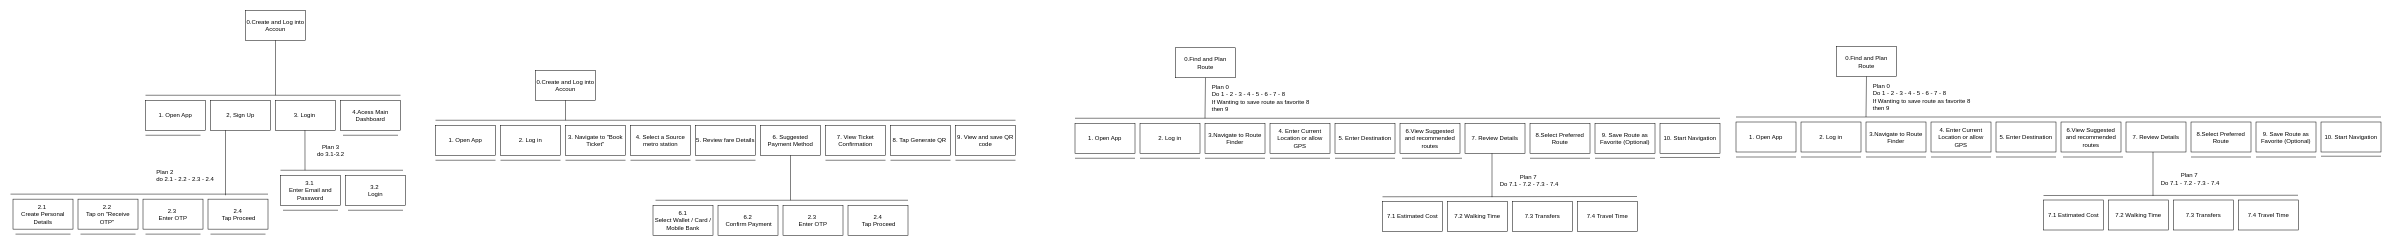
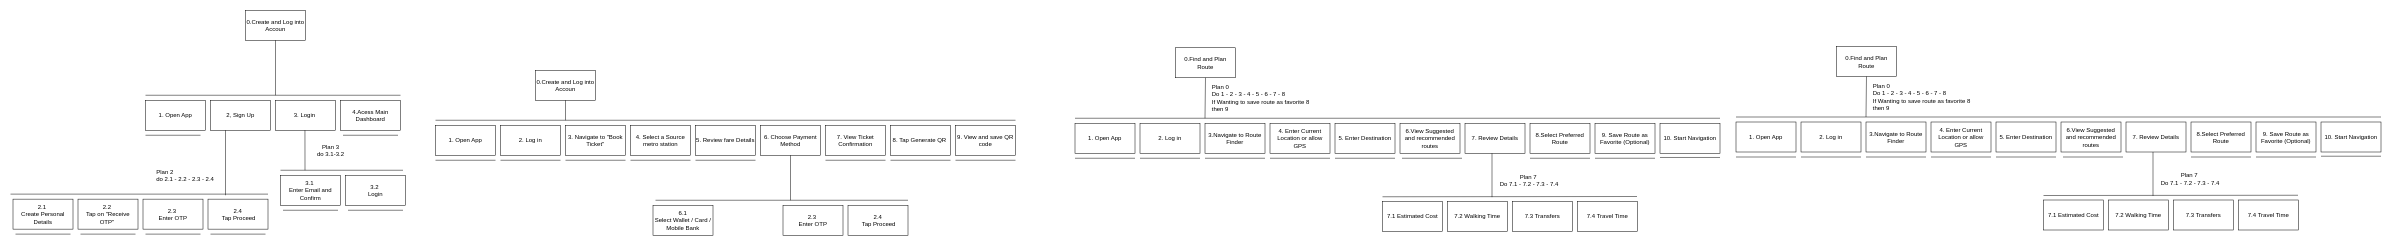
(790, 140) -> (790, 140)
(310, 190) -> (310, 190)
(748, 220) -> none
